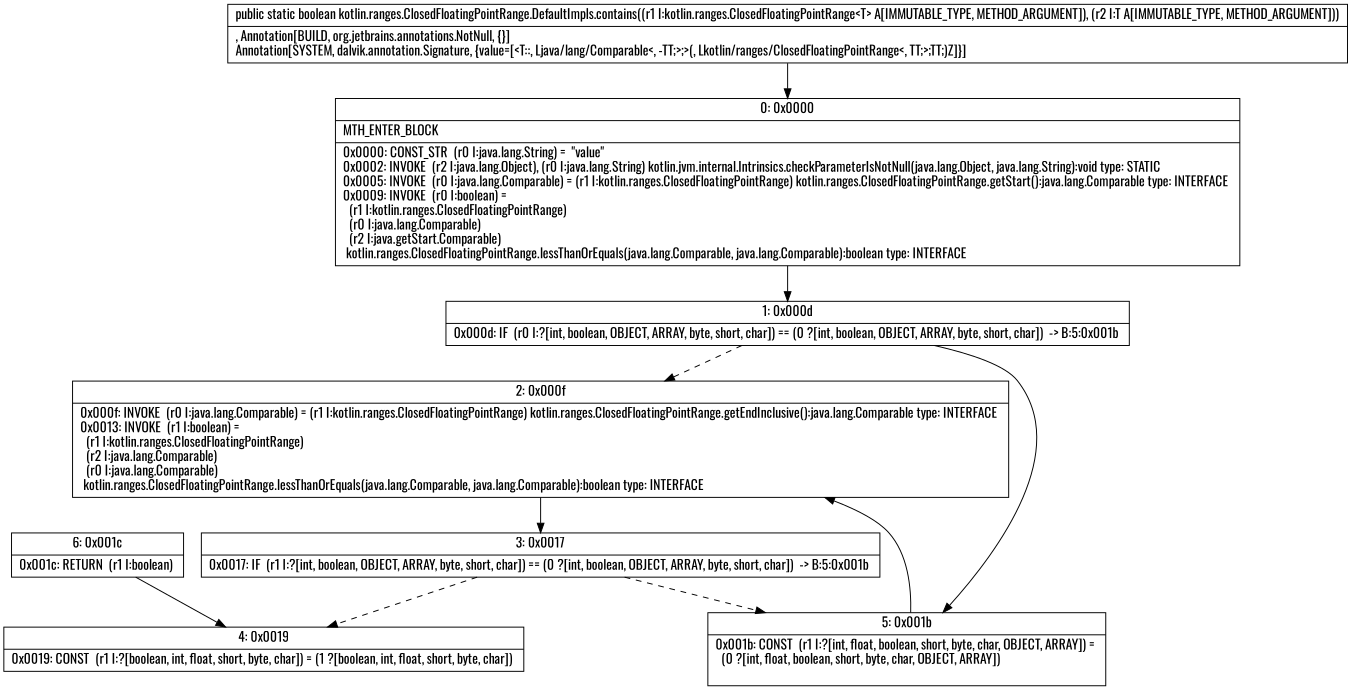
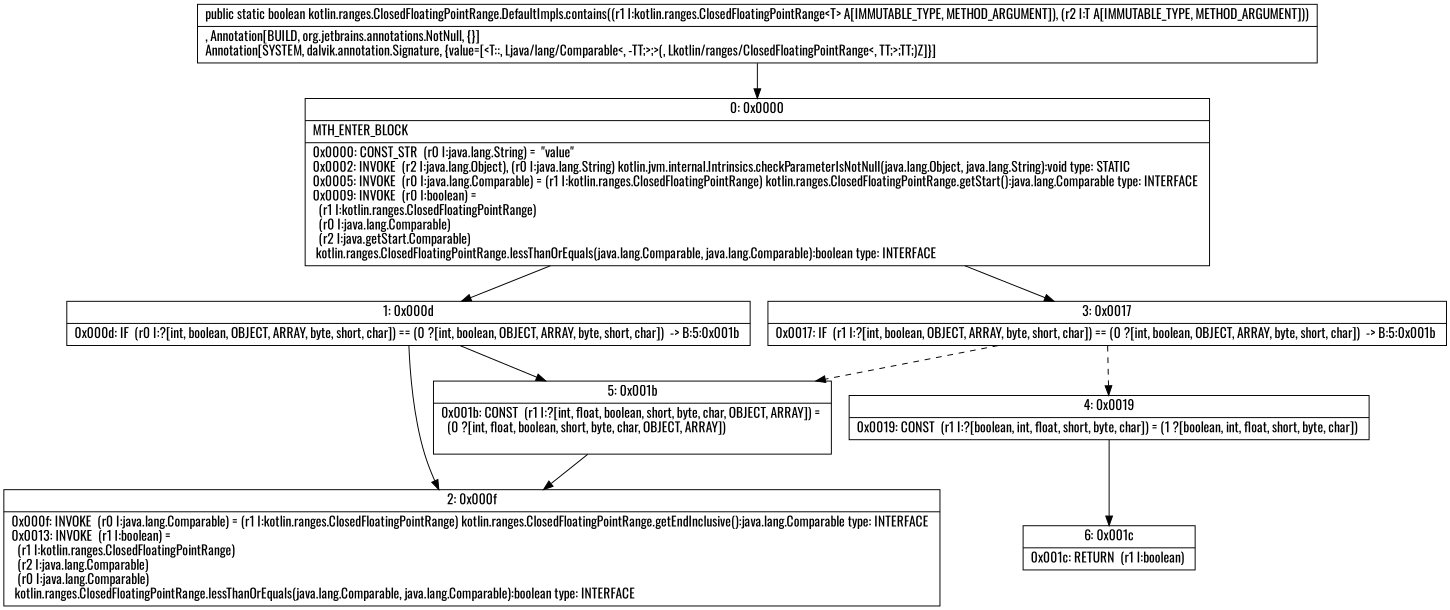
(708, 361) -> (416, 414)
(541, 510) -> (1005, 282)
(176, 600) -> (1109, 478)
